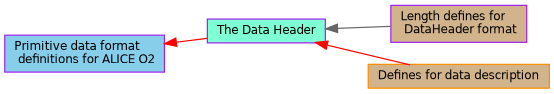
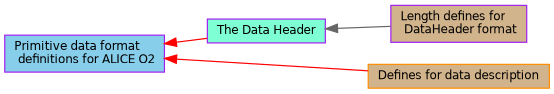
(369, 55) -> (272, 65)
